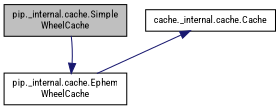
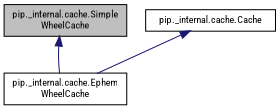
(211, 20) -> (211, 20)
(72, 50) -> (59, 60)
